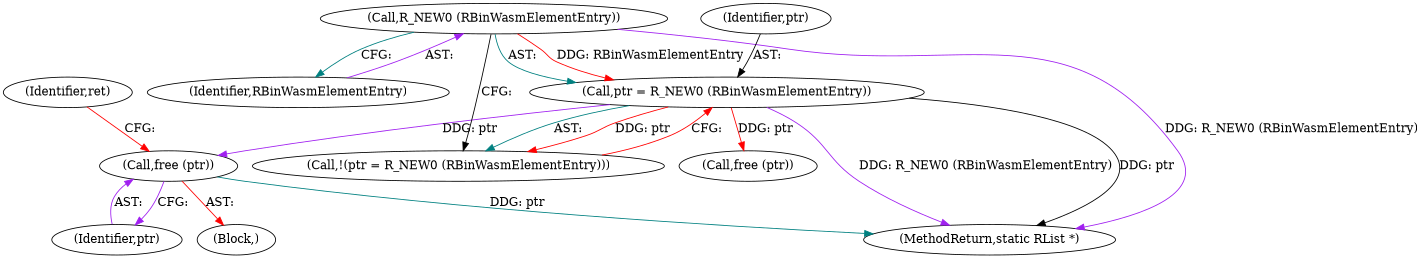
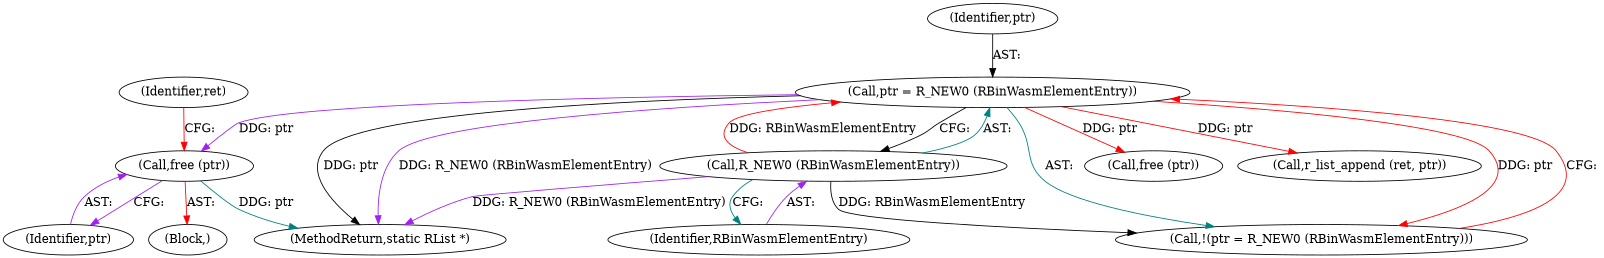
(499, 92) -> (932, 203)
none -> (929, 130)
none -> (1360, 166)
